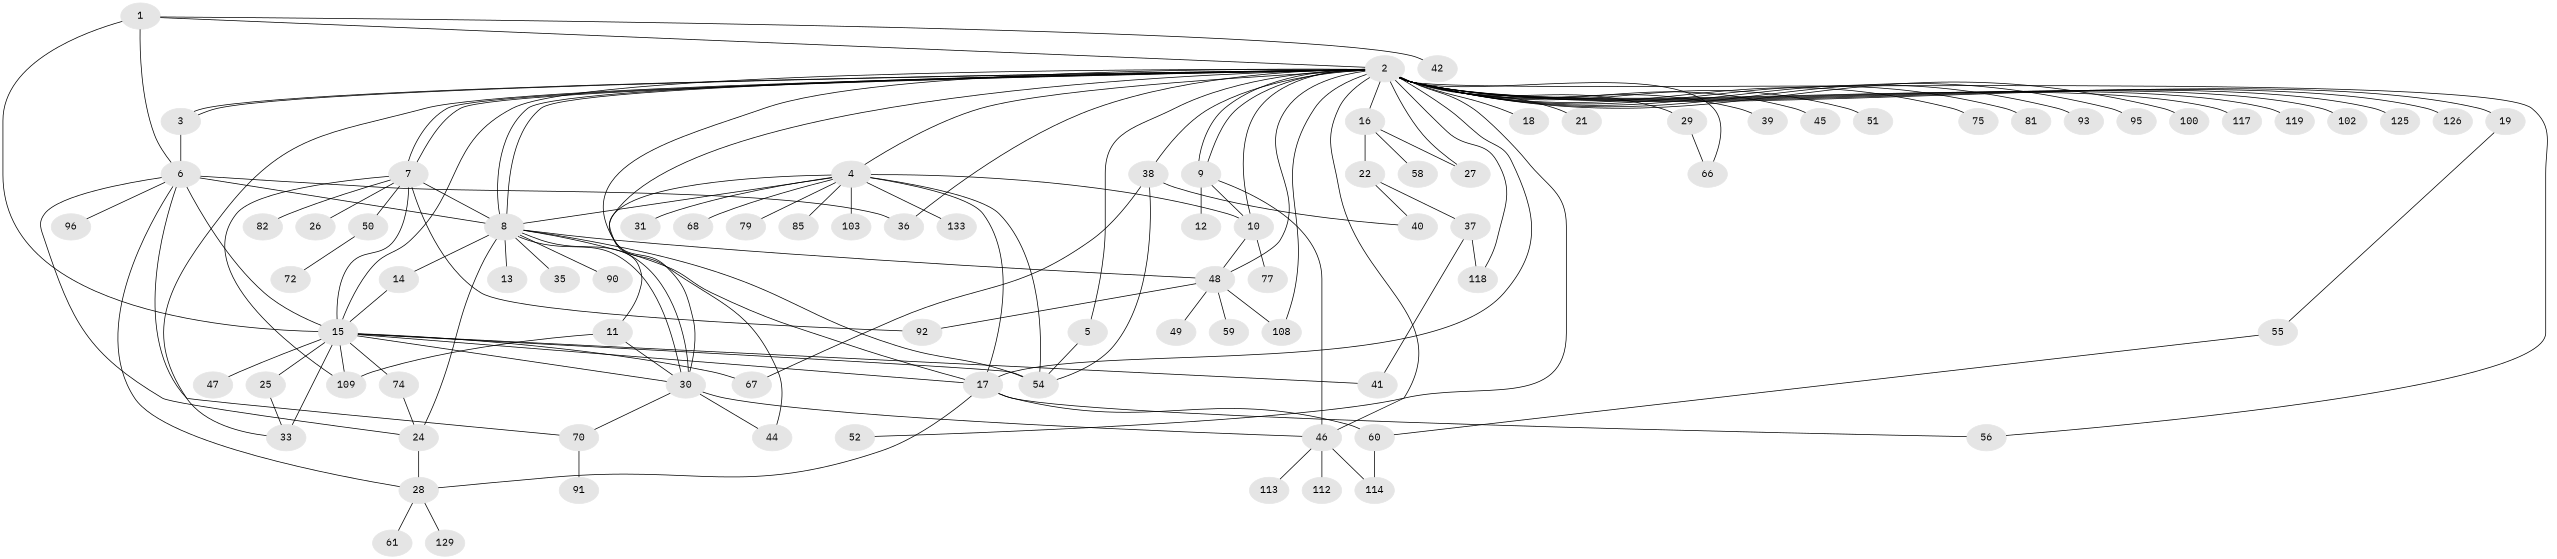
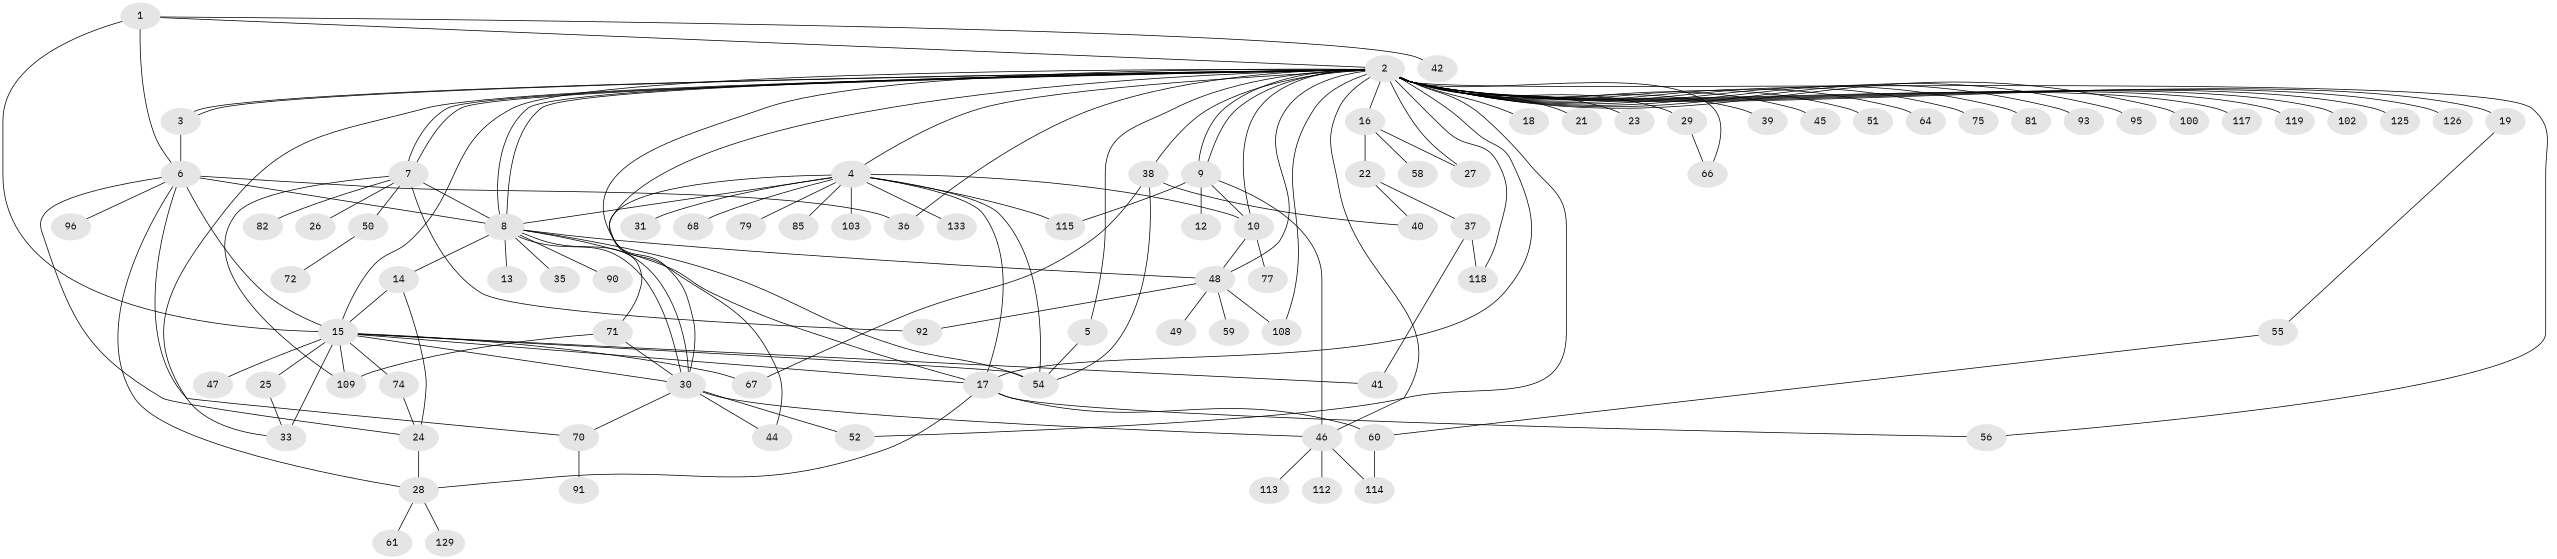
none -> (1634, 122)
none -> (1926, 122)
none -> (1065, 227)
(372, 253) -> none
(458, 331) -> (422, 354)
(613, 332) -> (613, 332)
none -> (770, 412)
